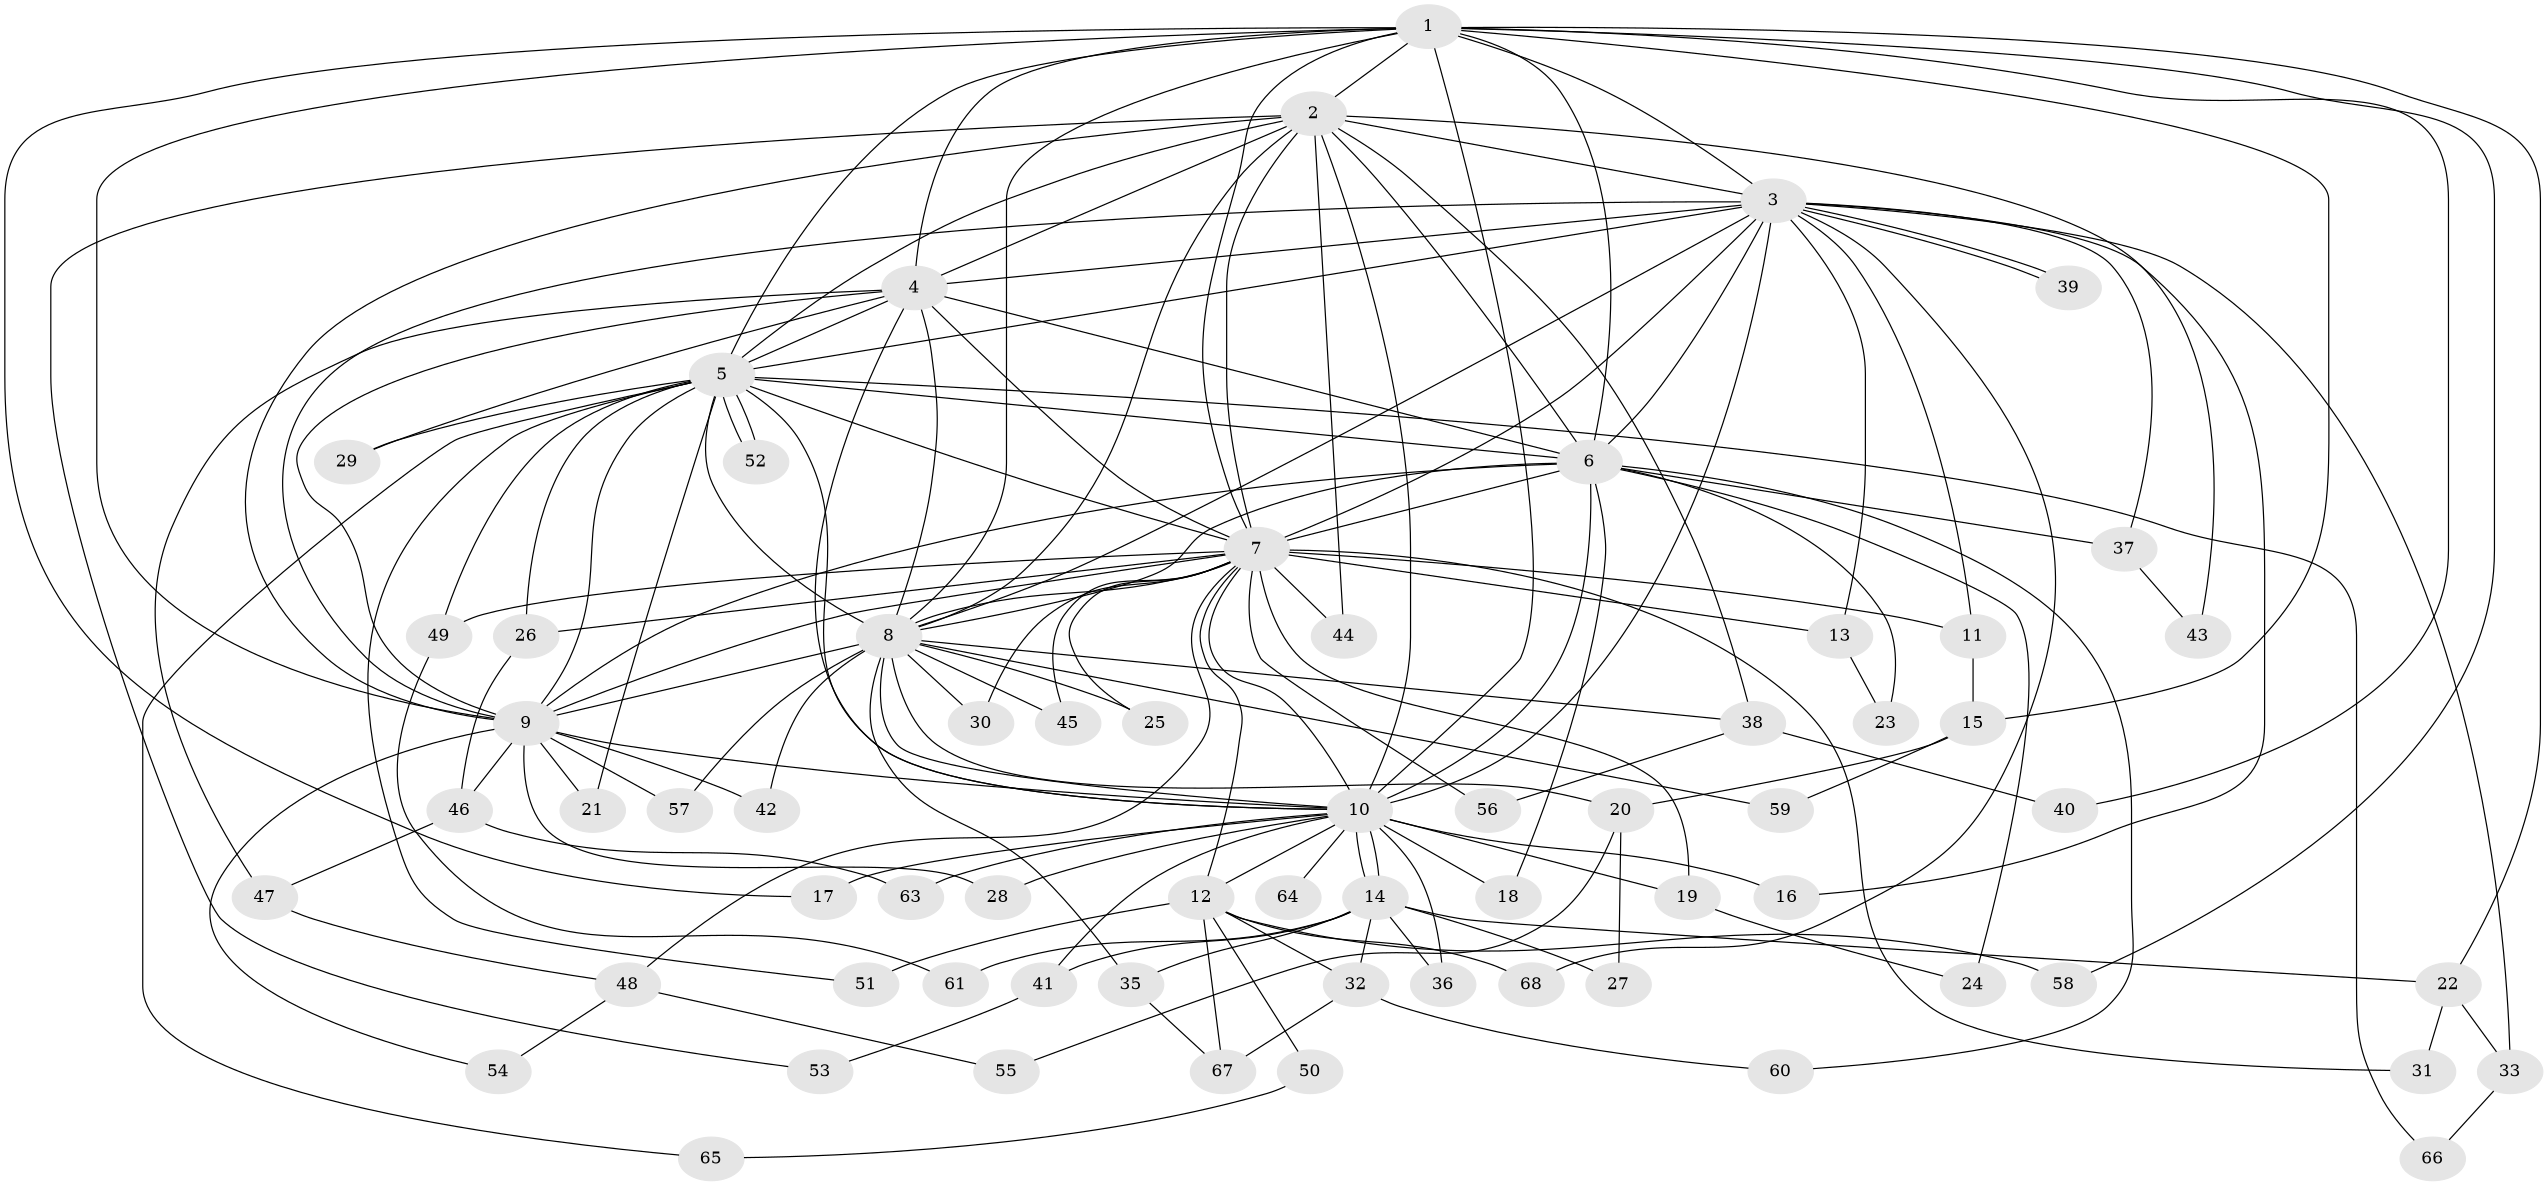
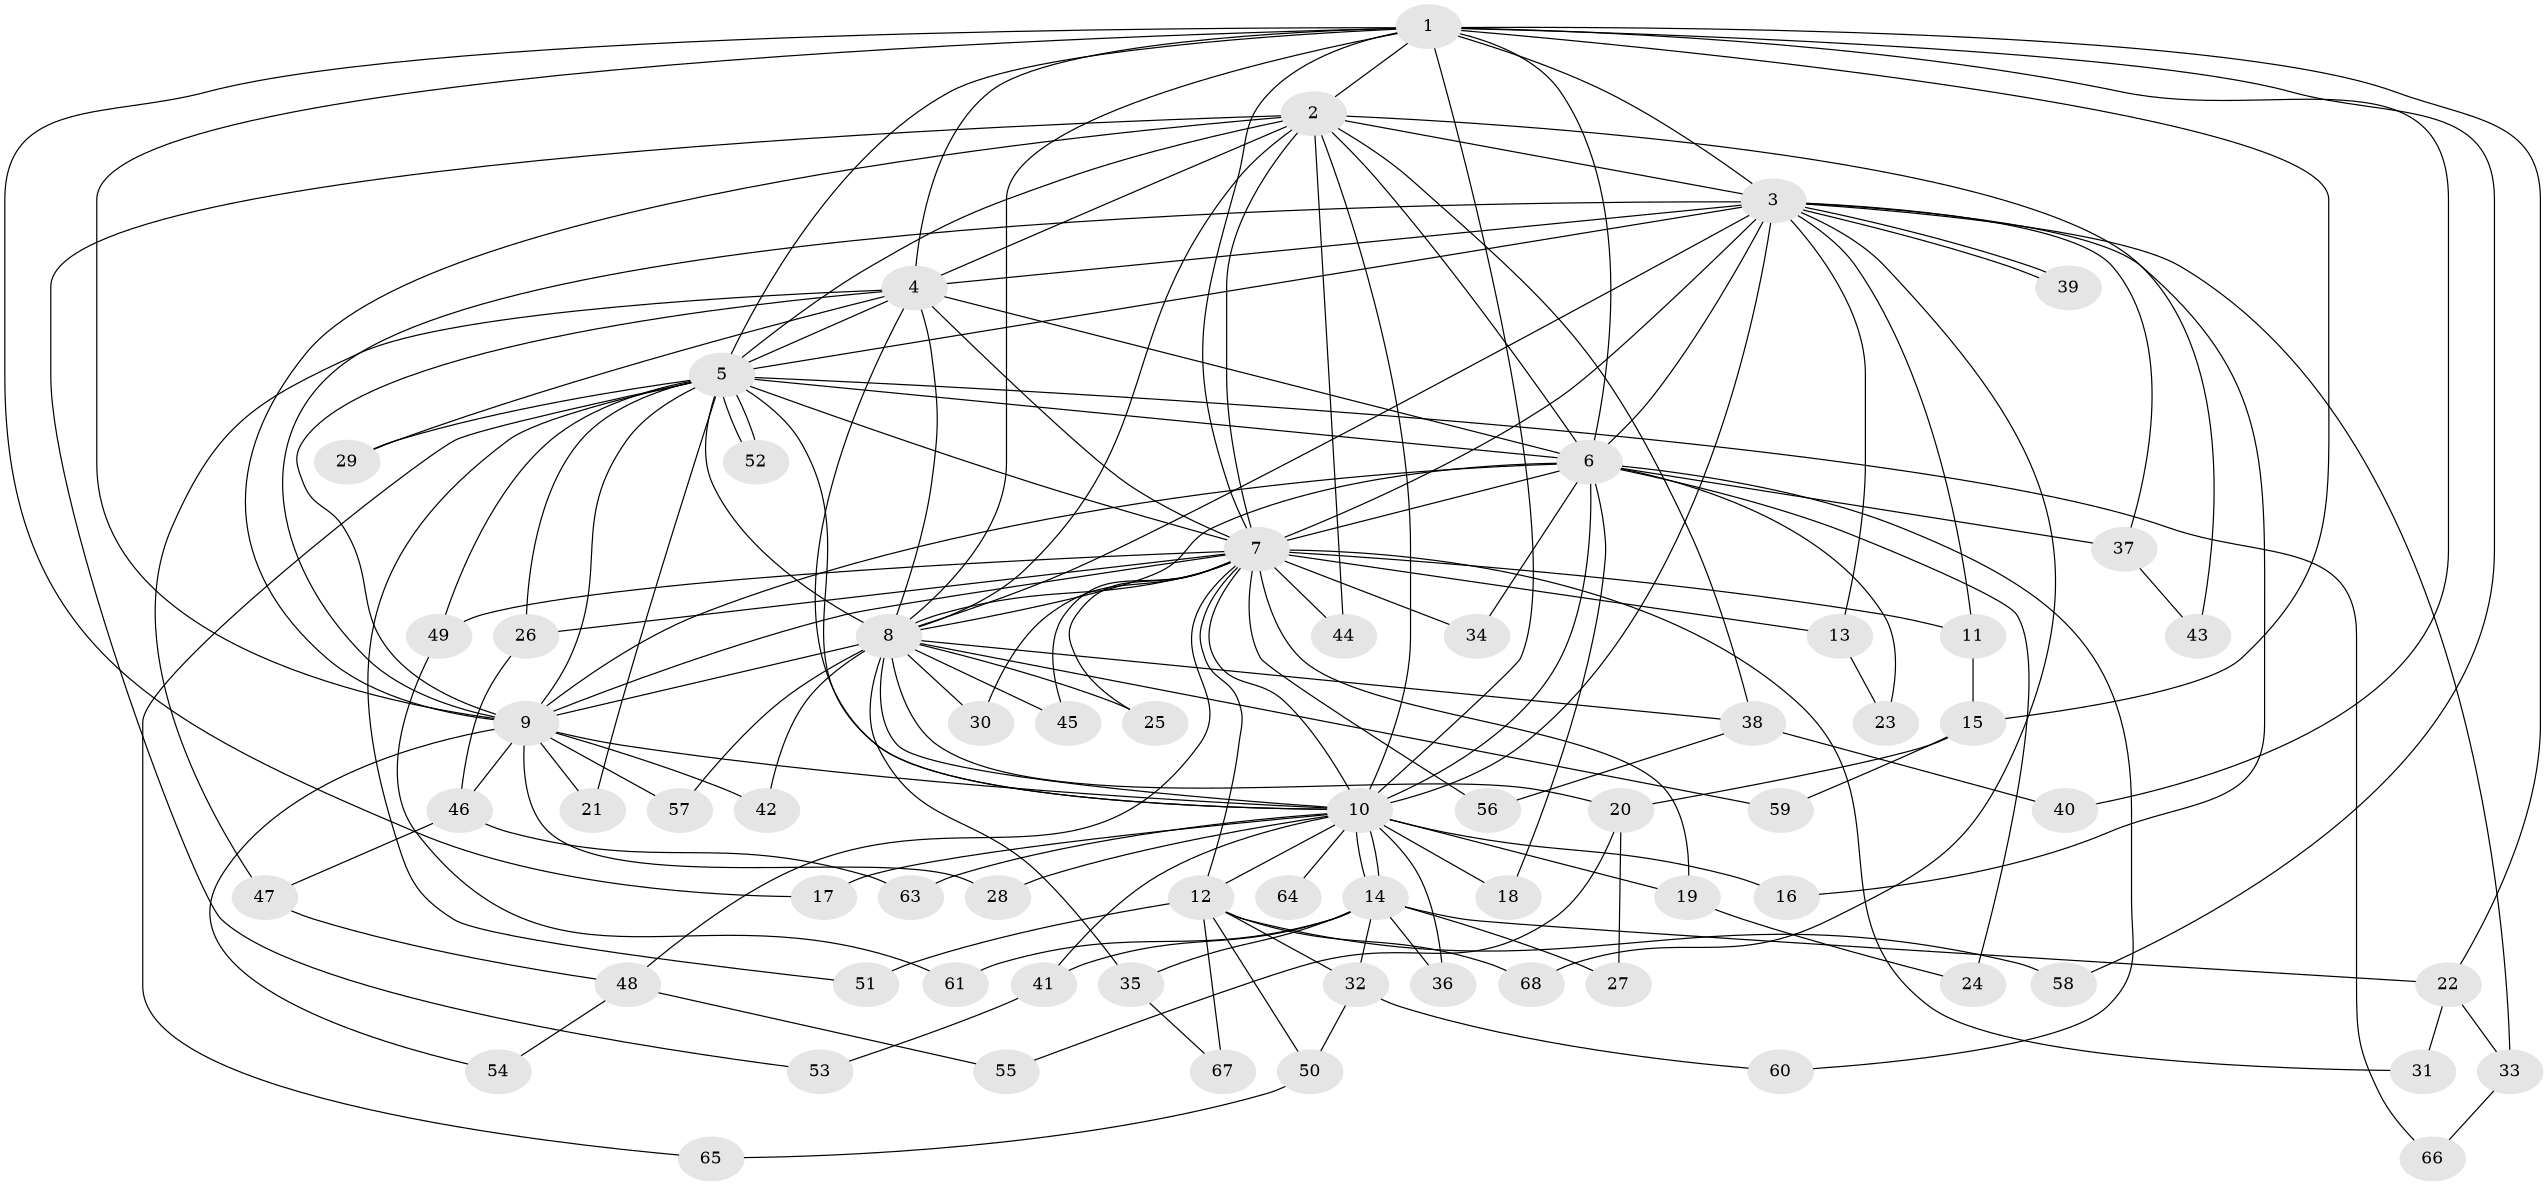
none -> (1477, 636)
(1292, 1027) -> (1333, 1028)
